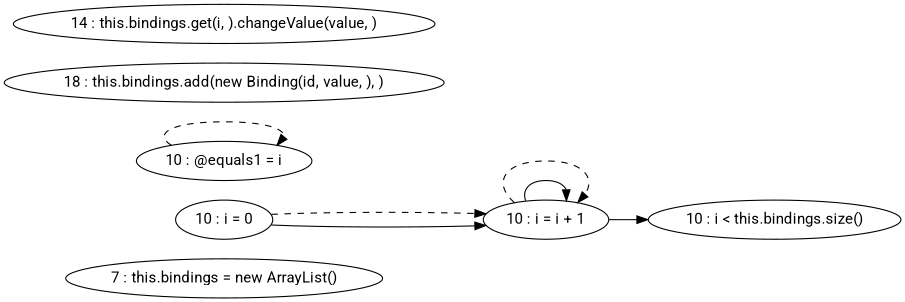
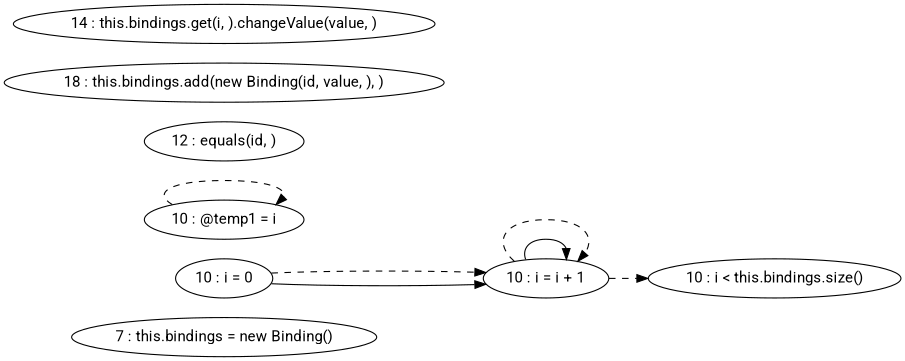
none -> (224, 141)
(224, 161) -> (224, 220)
(623, 220) -> (623, 278)
(224, 278) -> (224, 337)
